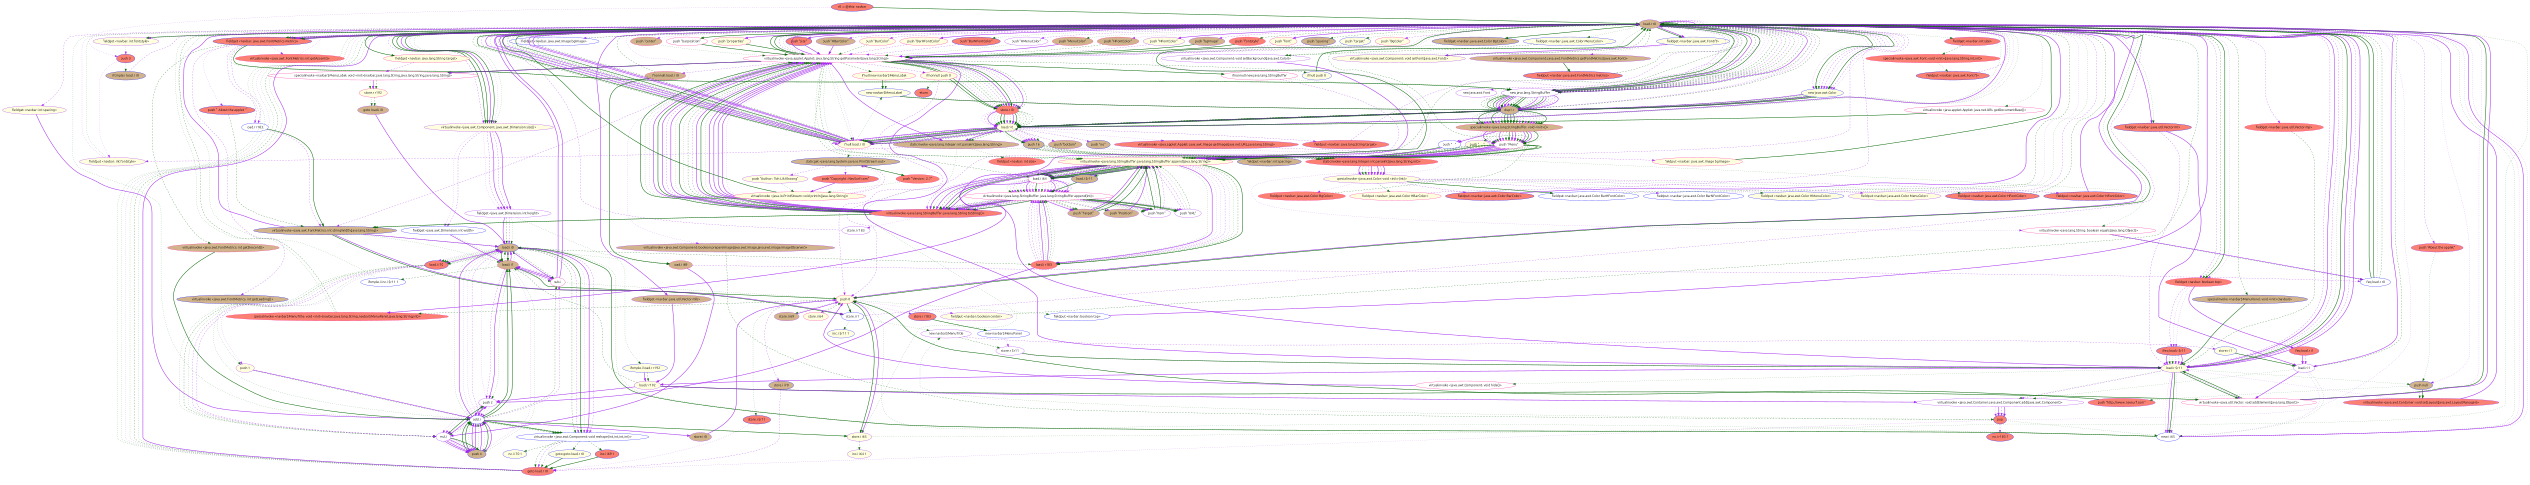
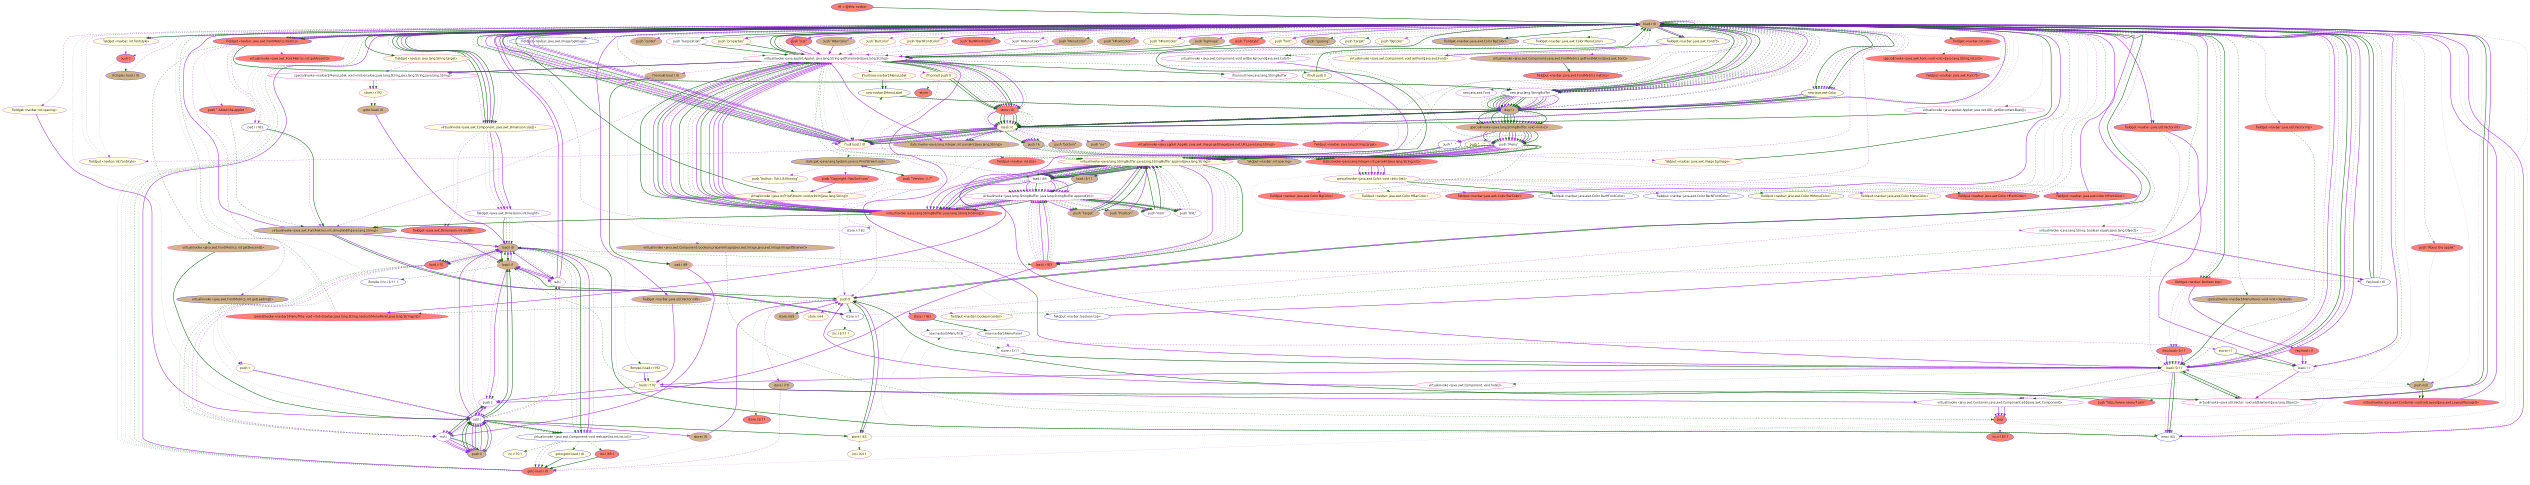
(442, 12) -> (885, 26)
(443, 231) -> (443, 231)
